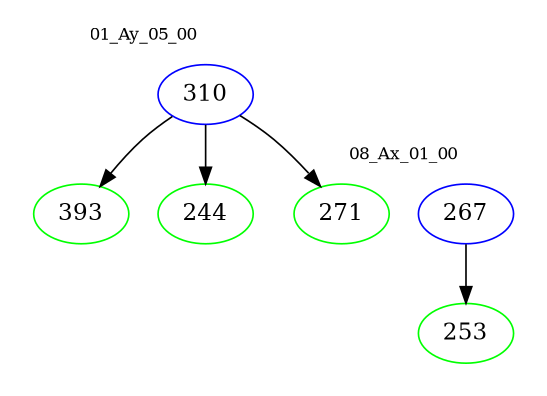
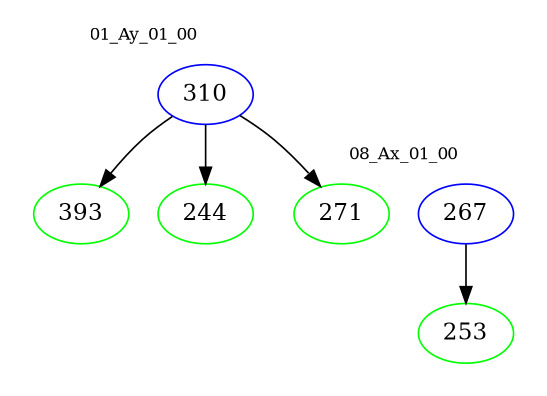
(143, 36) -> (143, 36)
